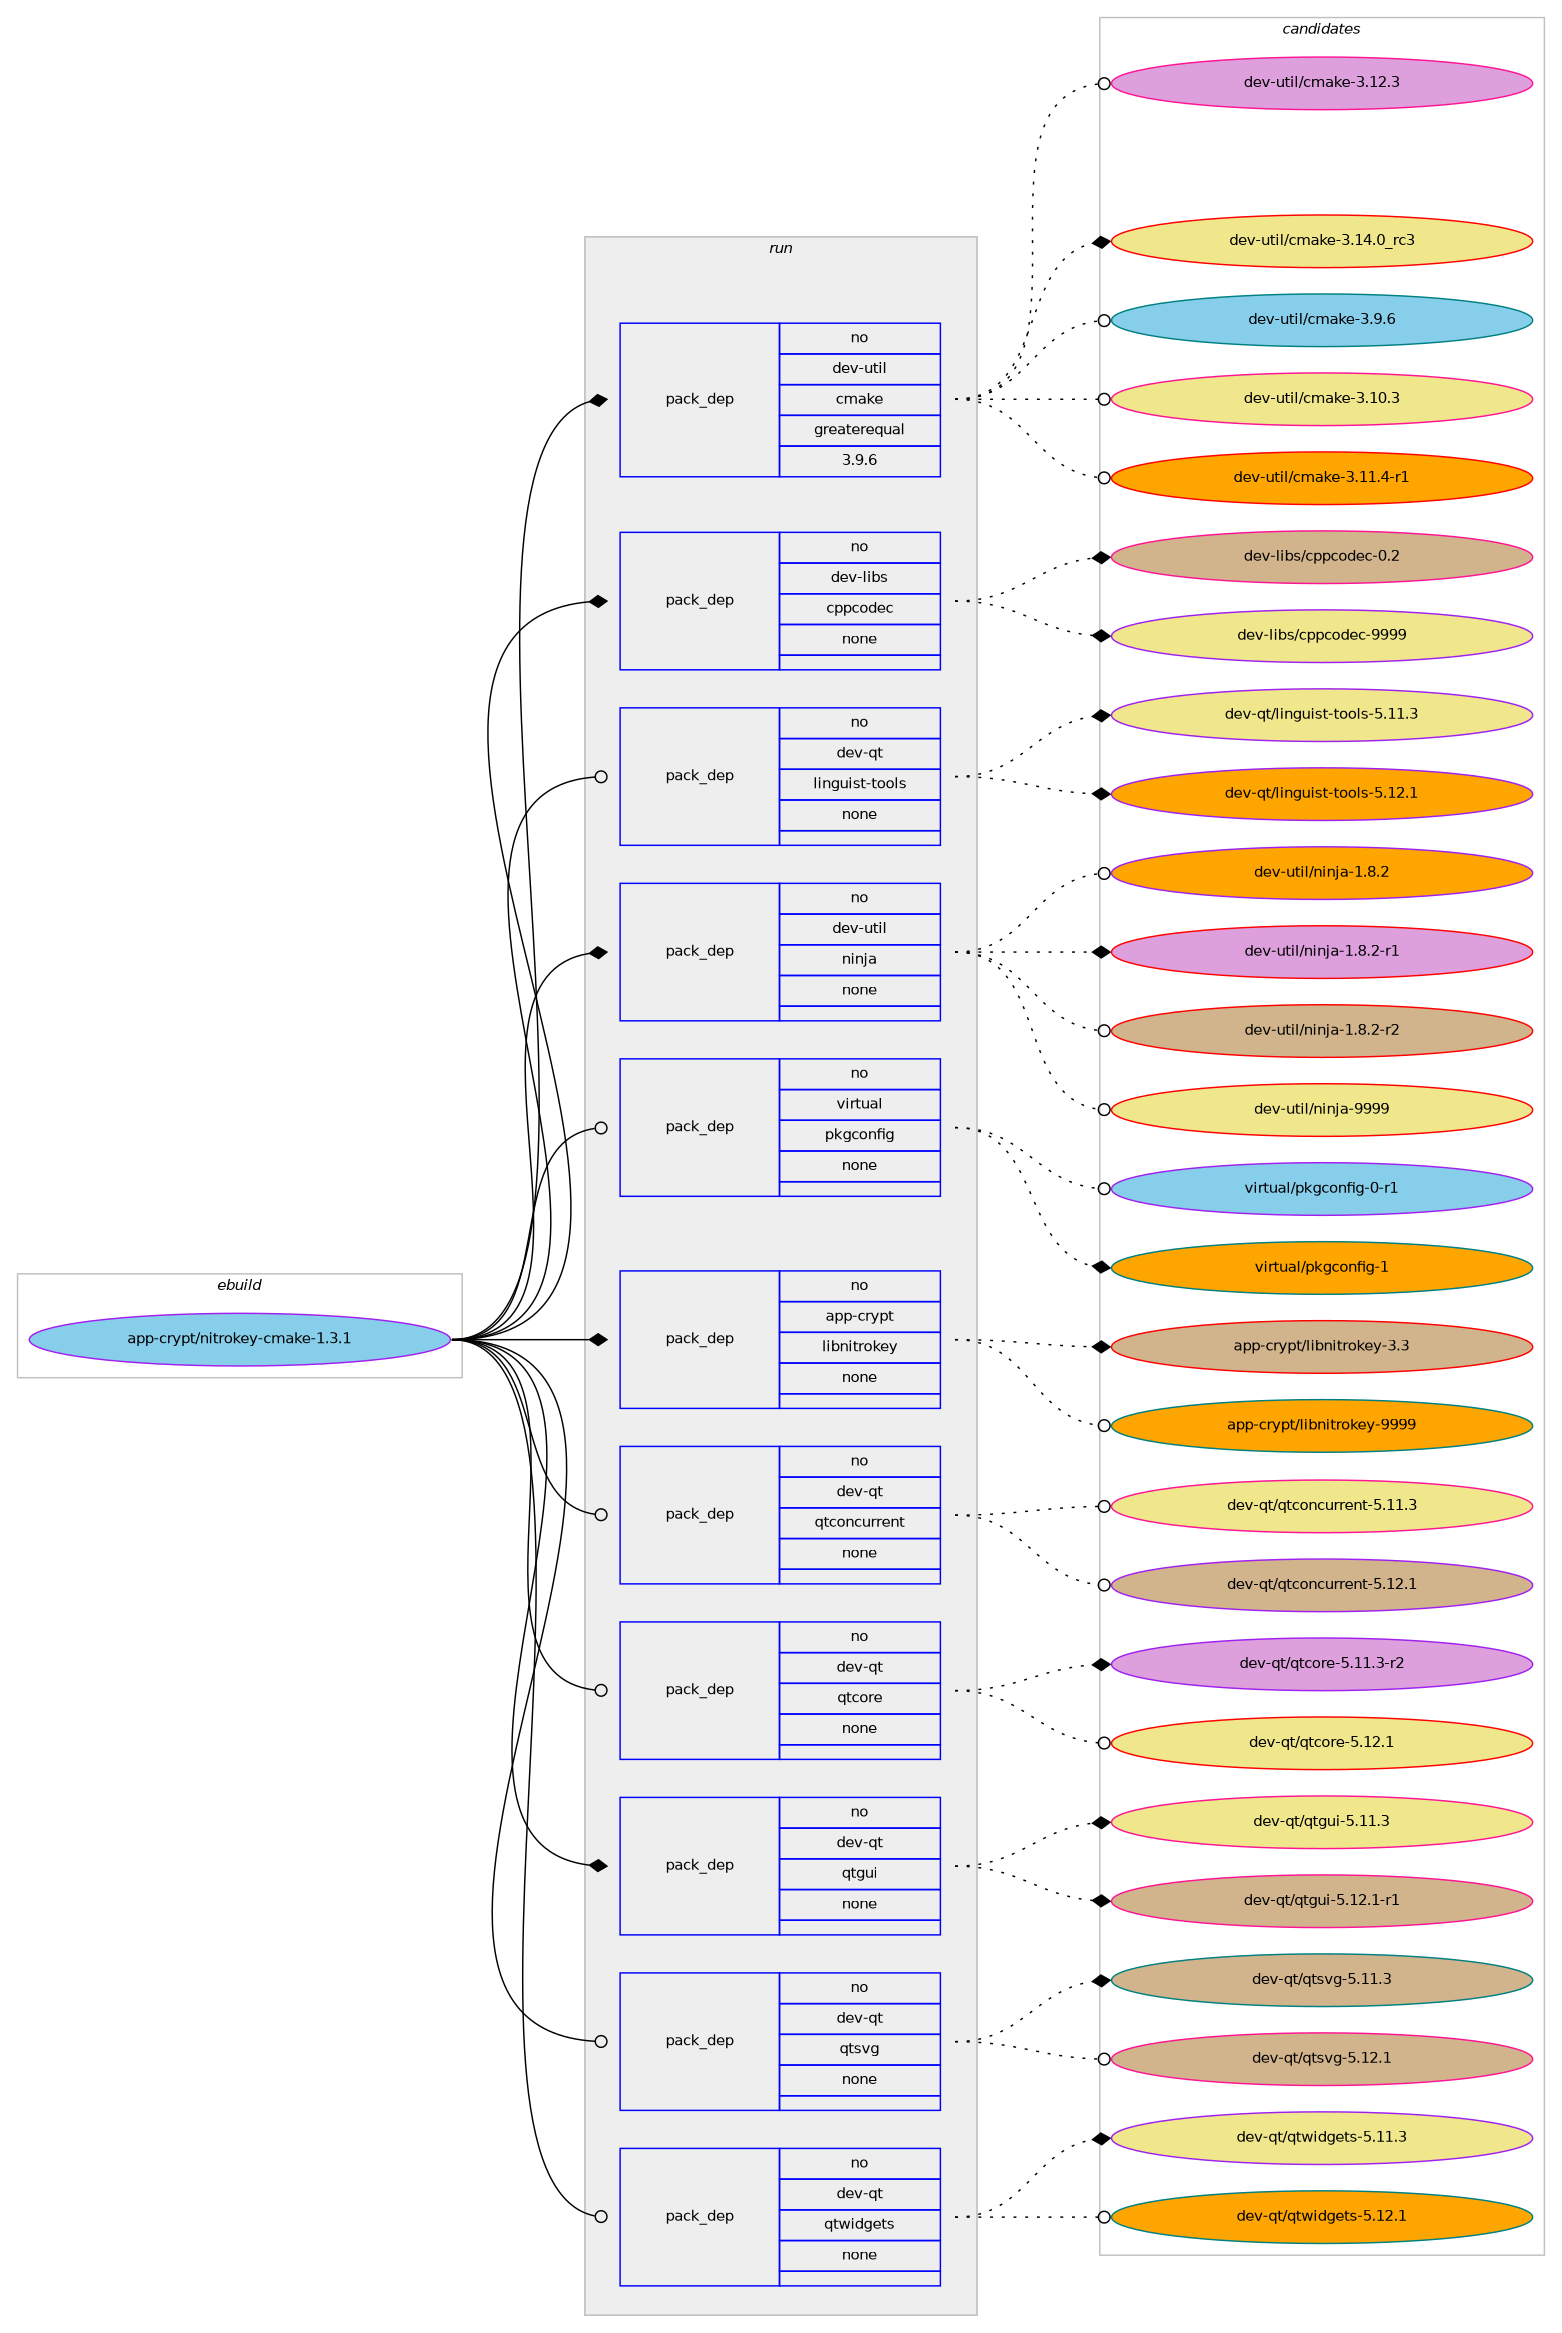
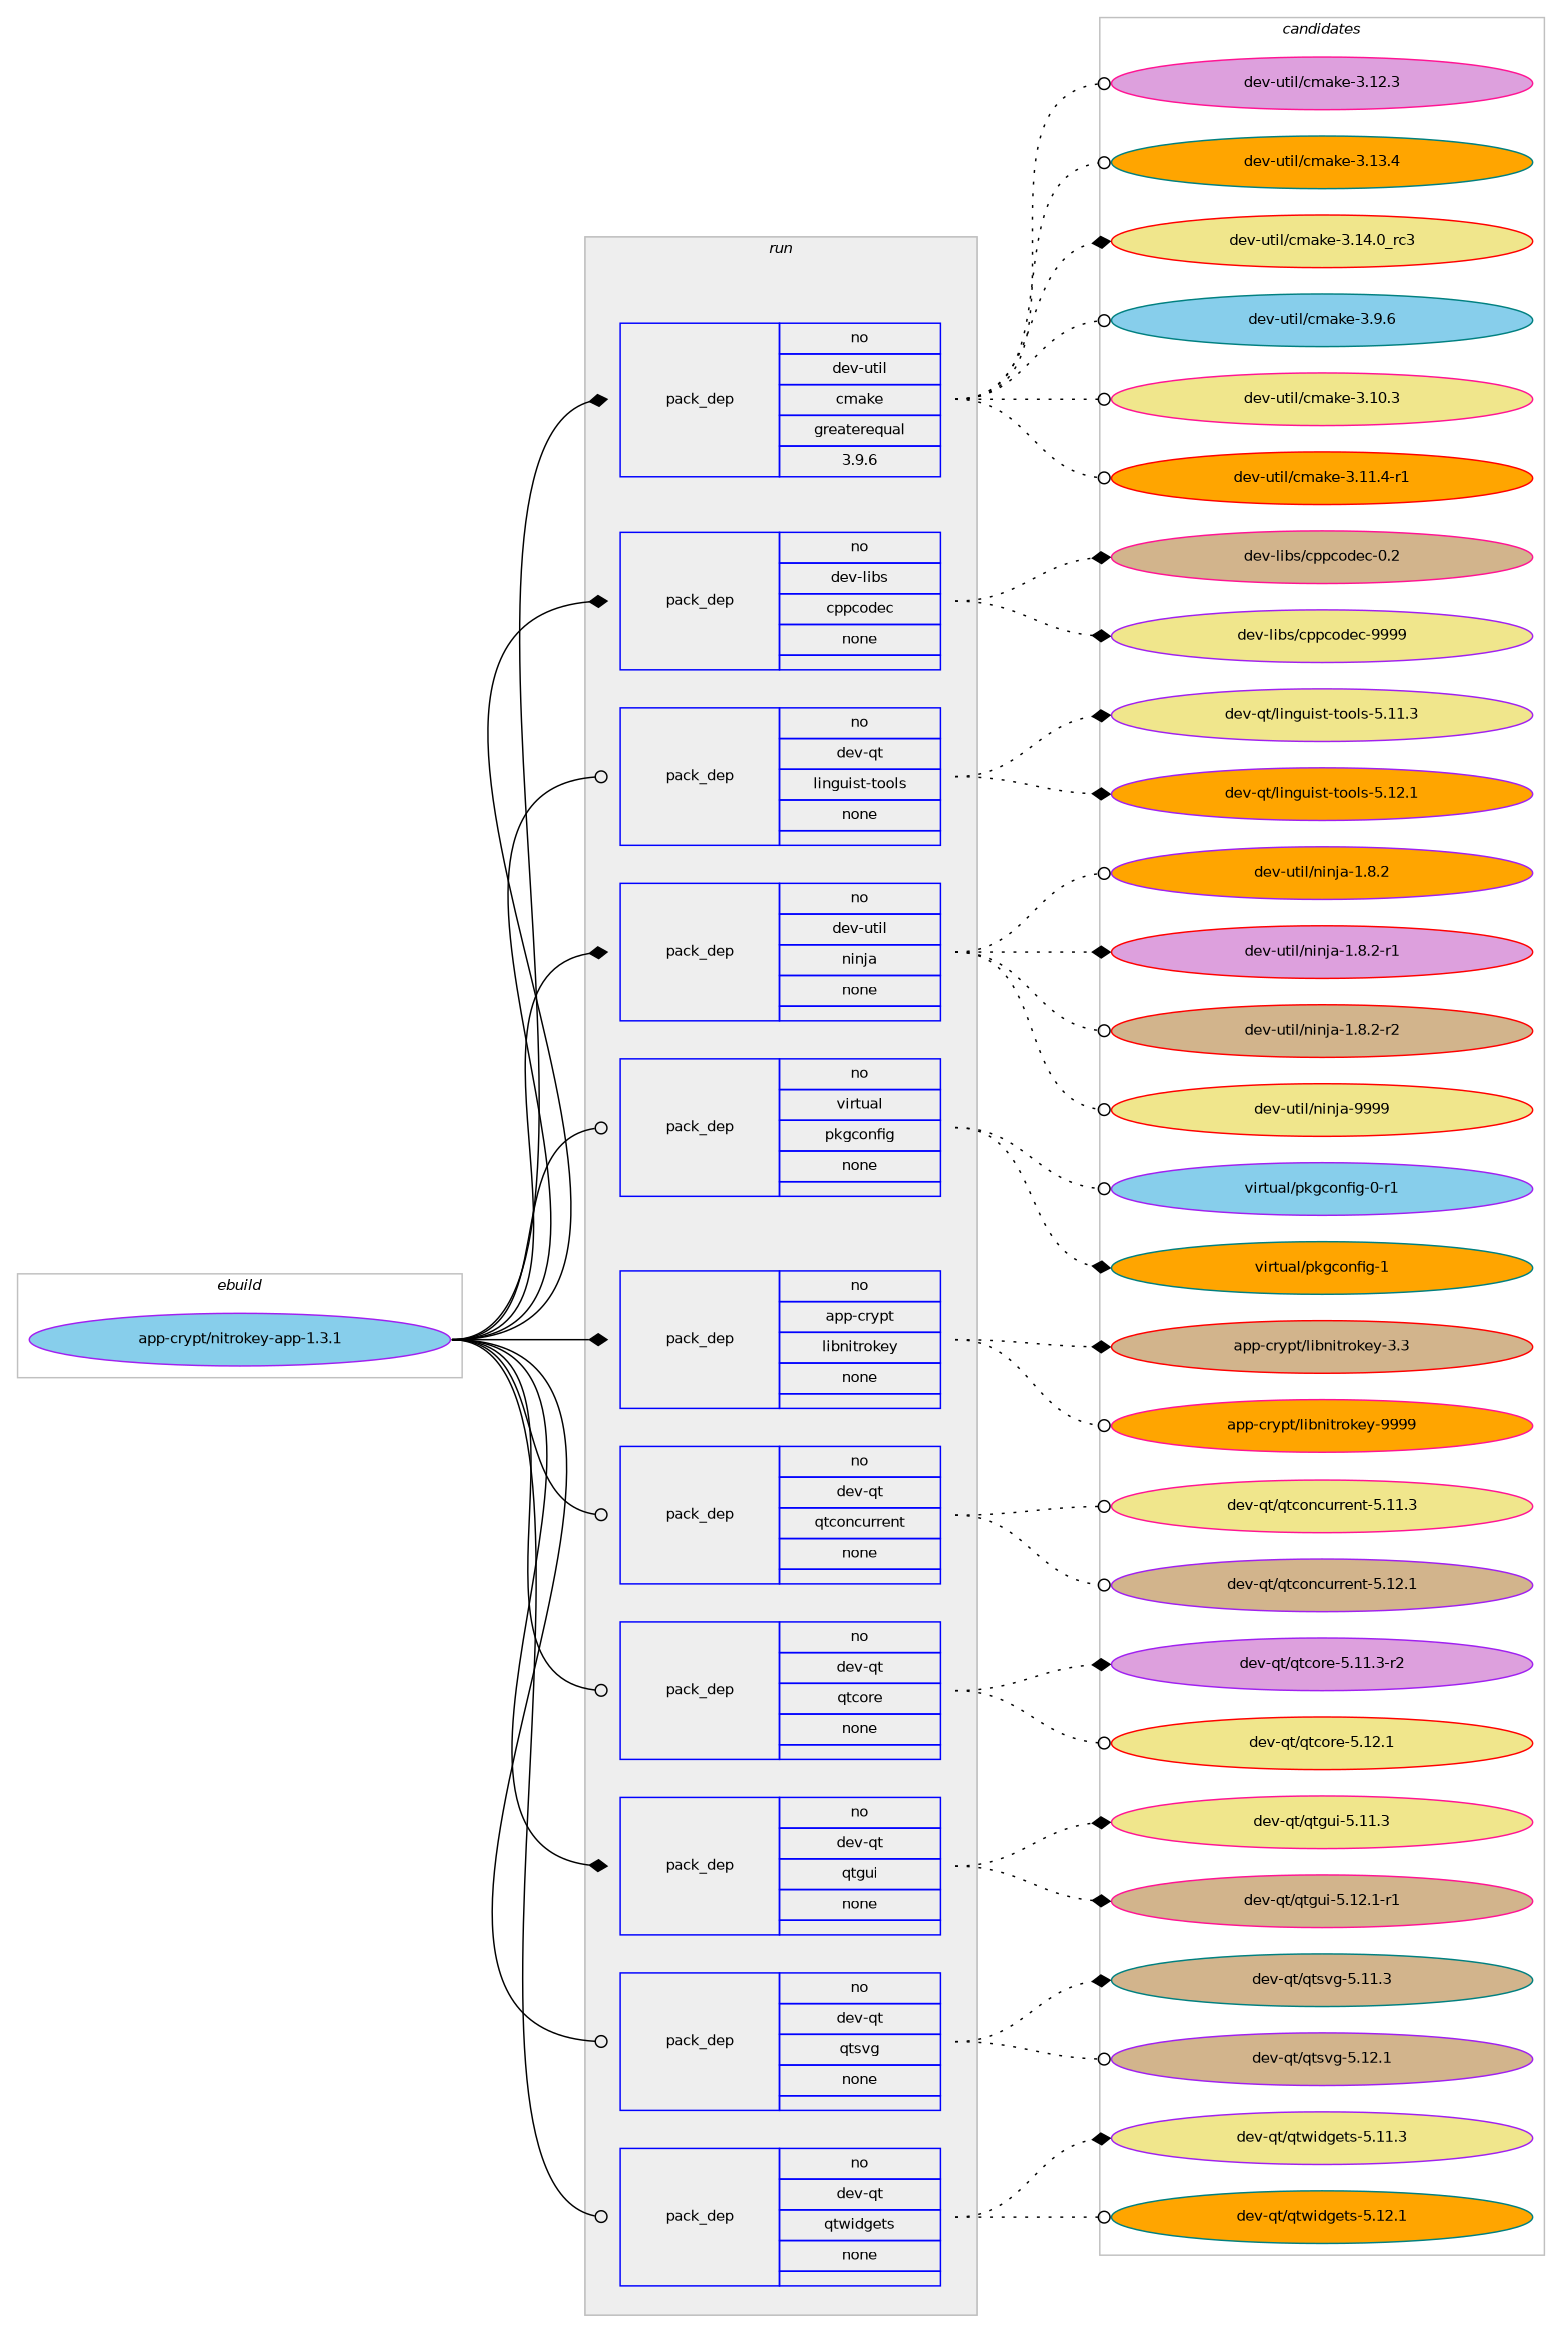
none -> (1322, 162)
(240, 1340) -> (240, 1340)
(1322, 1426) -> (1322, 1426)
(1322, 2059) -> (1322, 2059)
